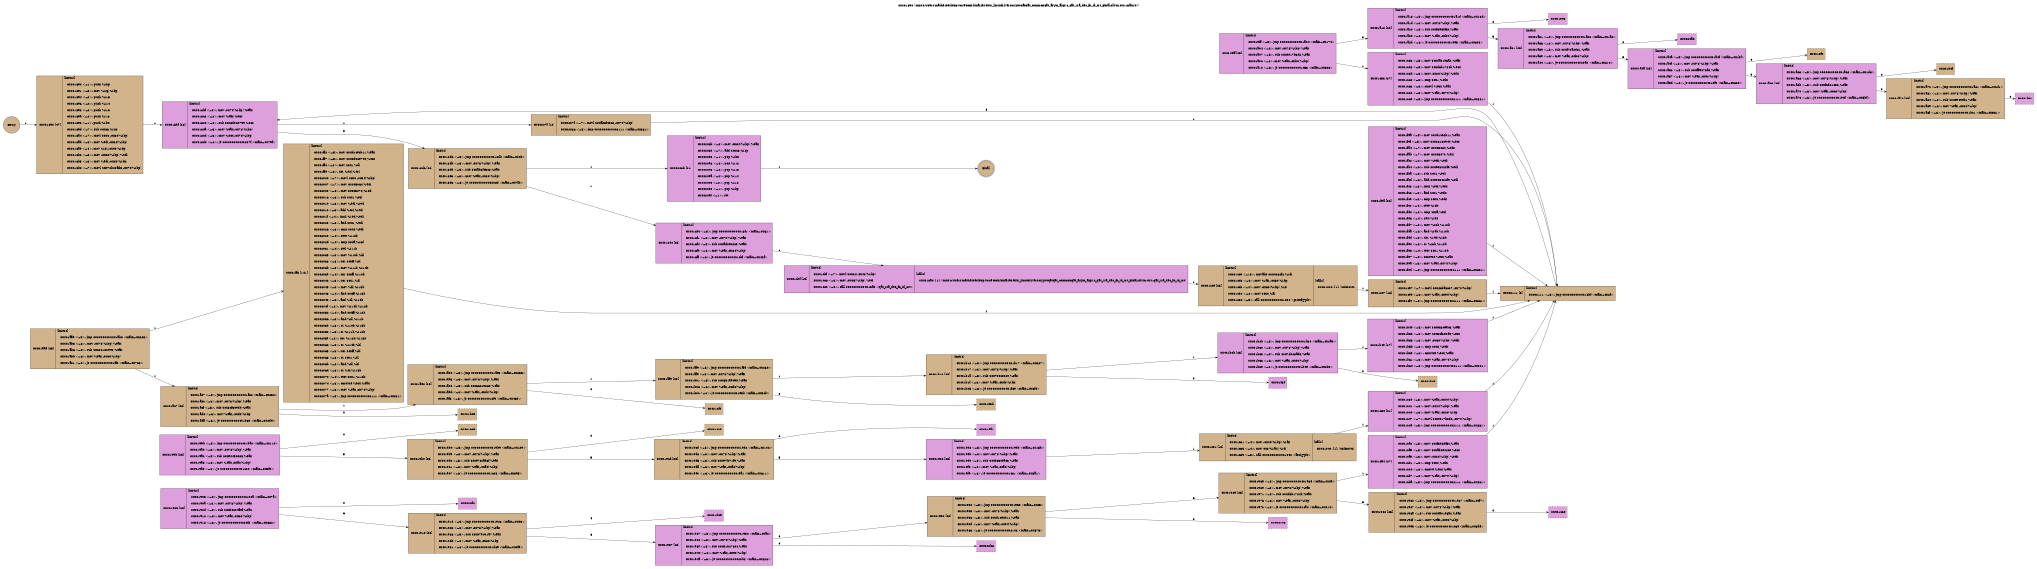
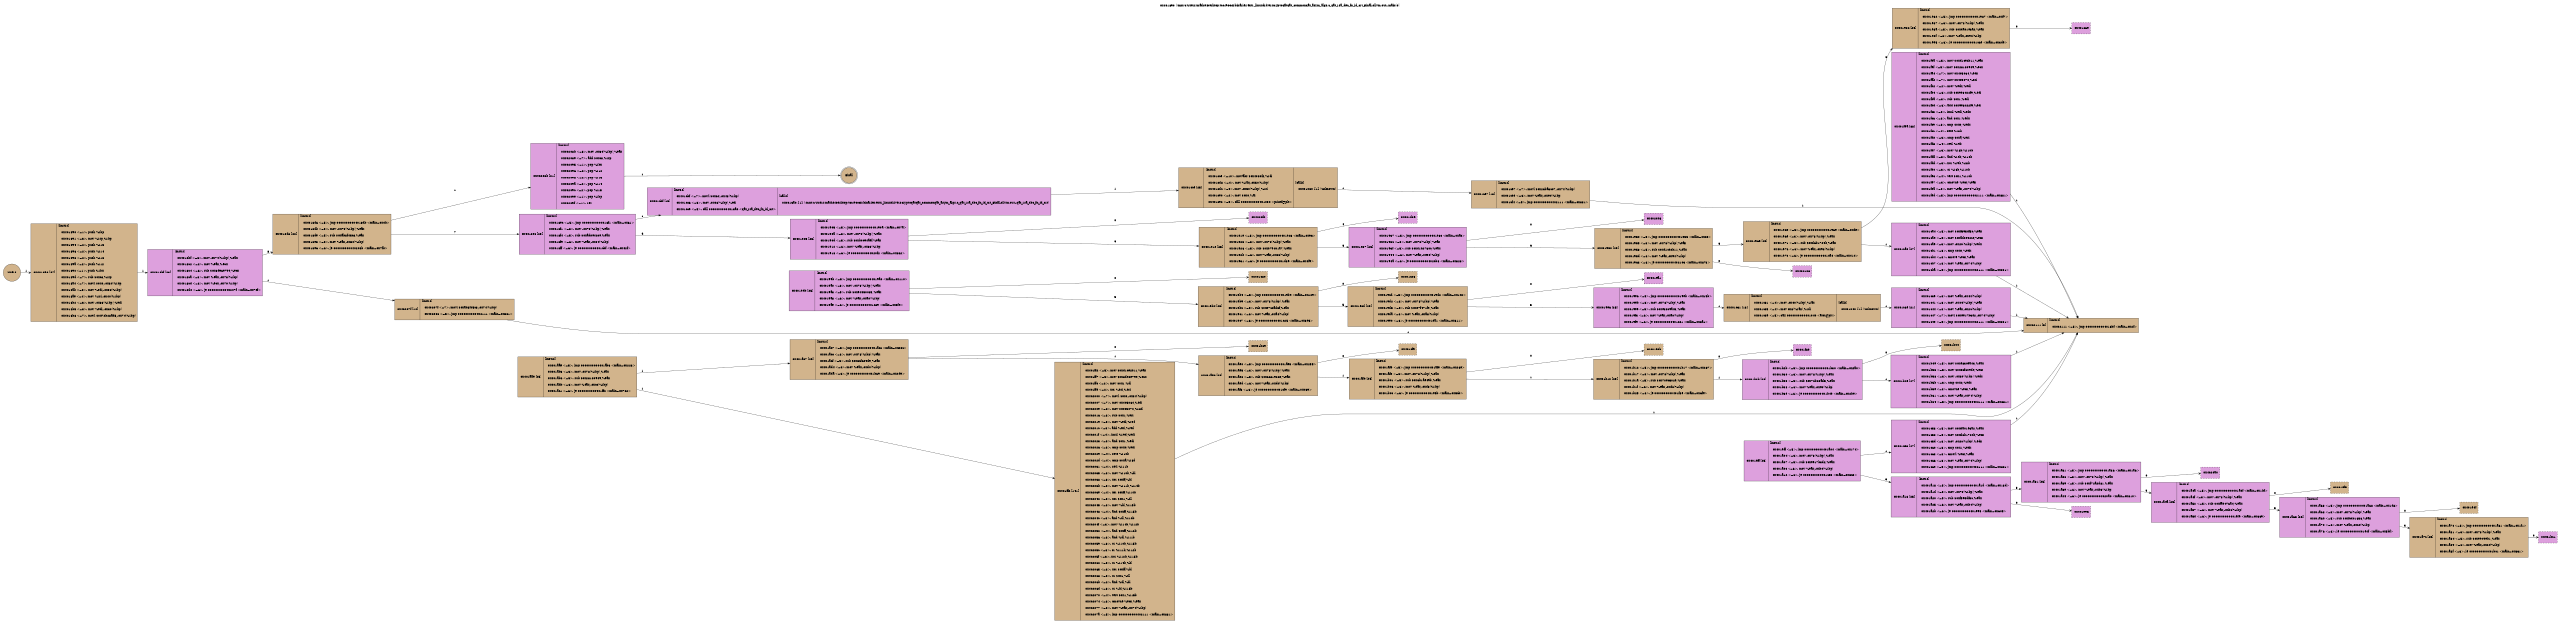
(976, 111) -> none
(12, 125) -> (12, 273)
none -> (712, 237)
